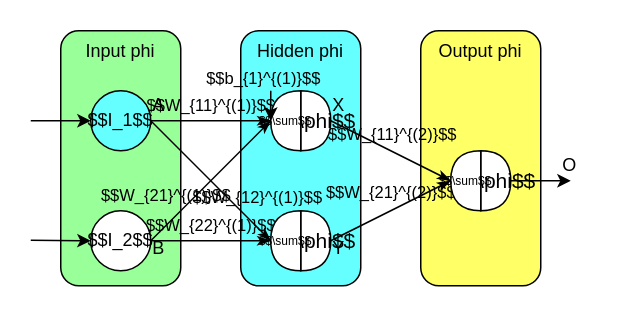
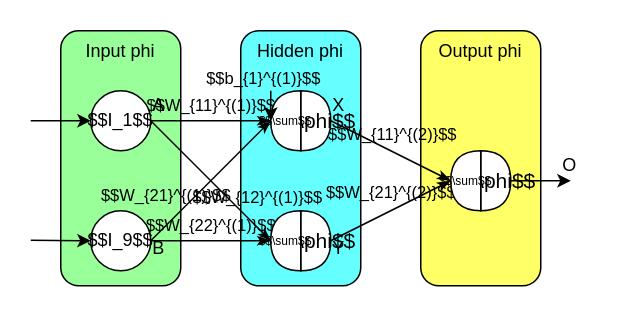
(121, 121) -> (121, 121)
(121, 241) -> (121, 241)
